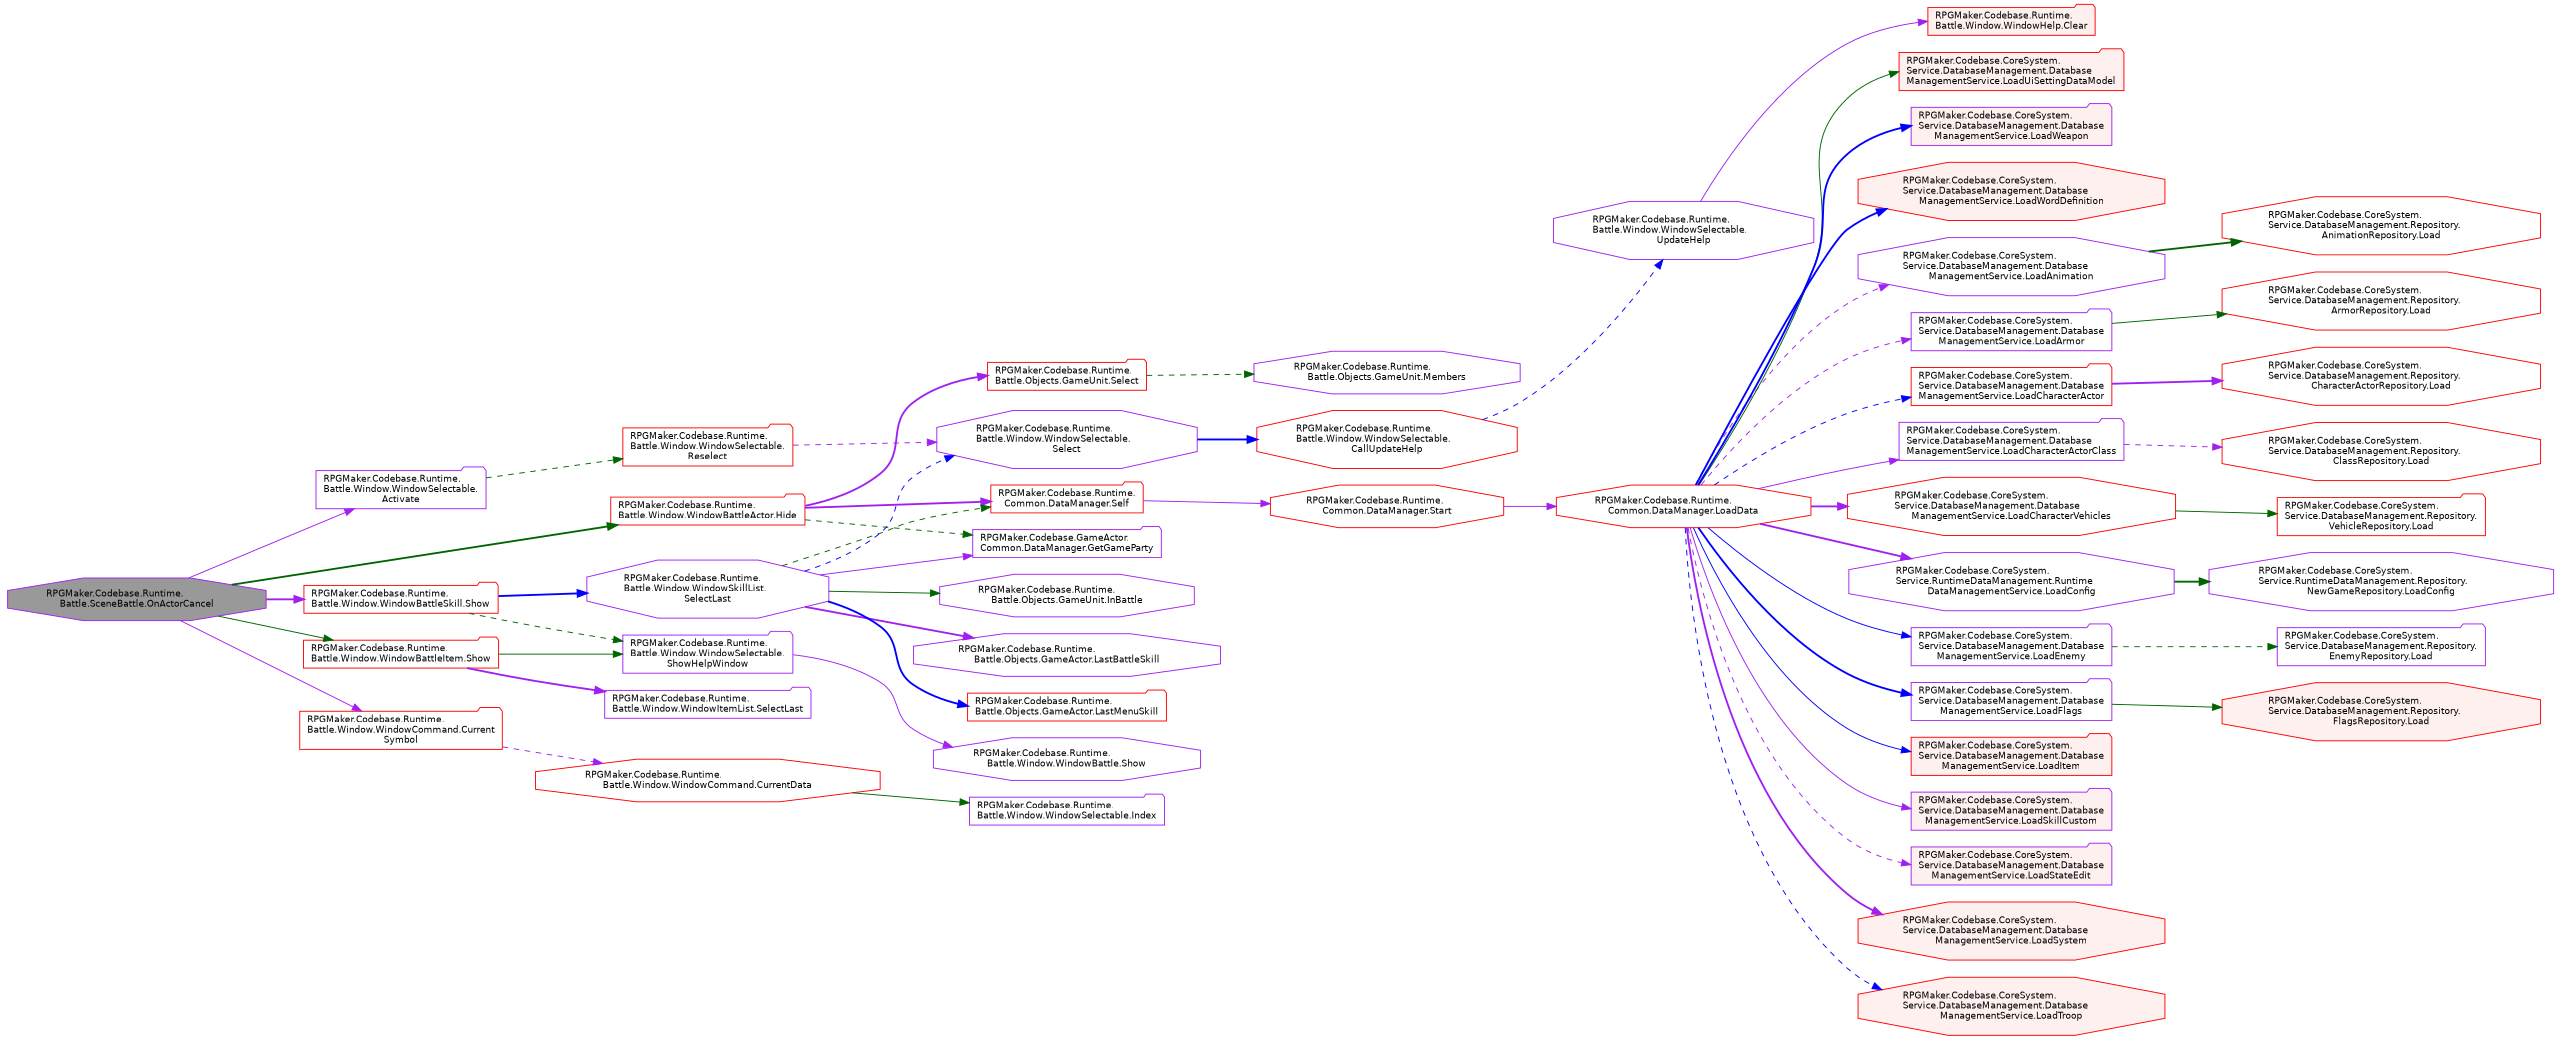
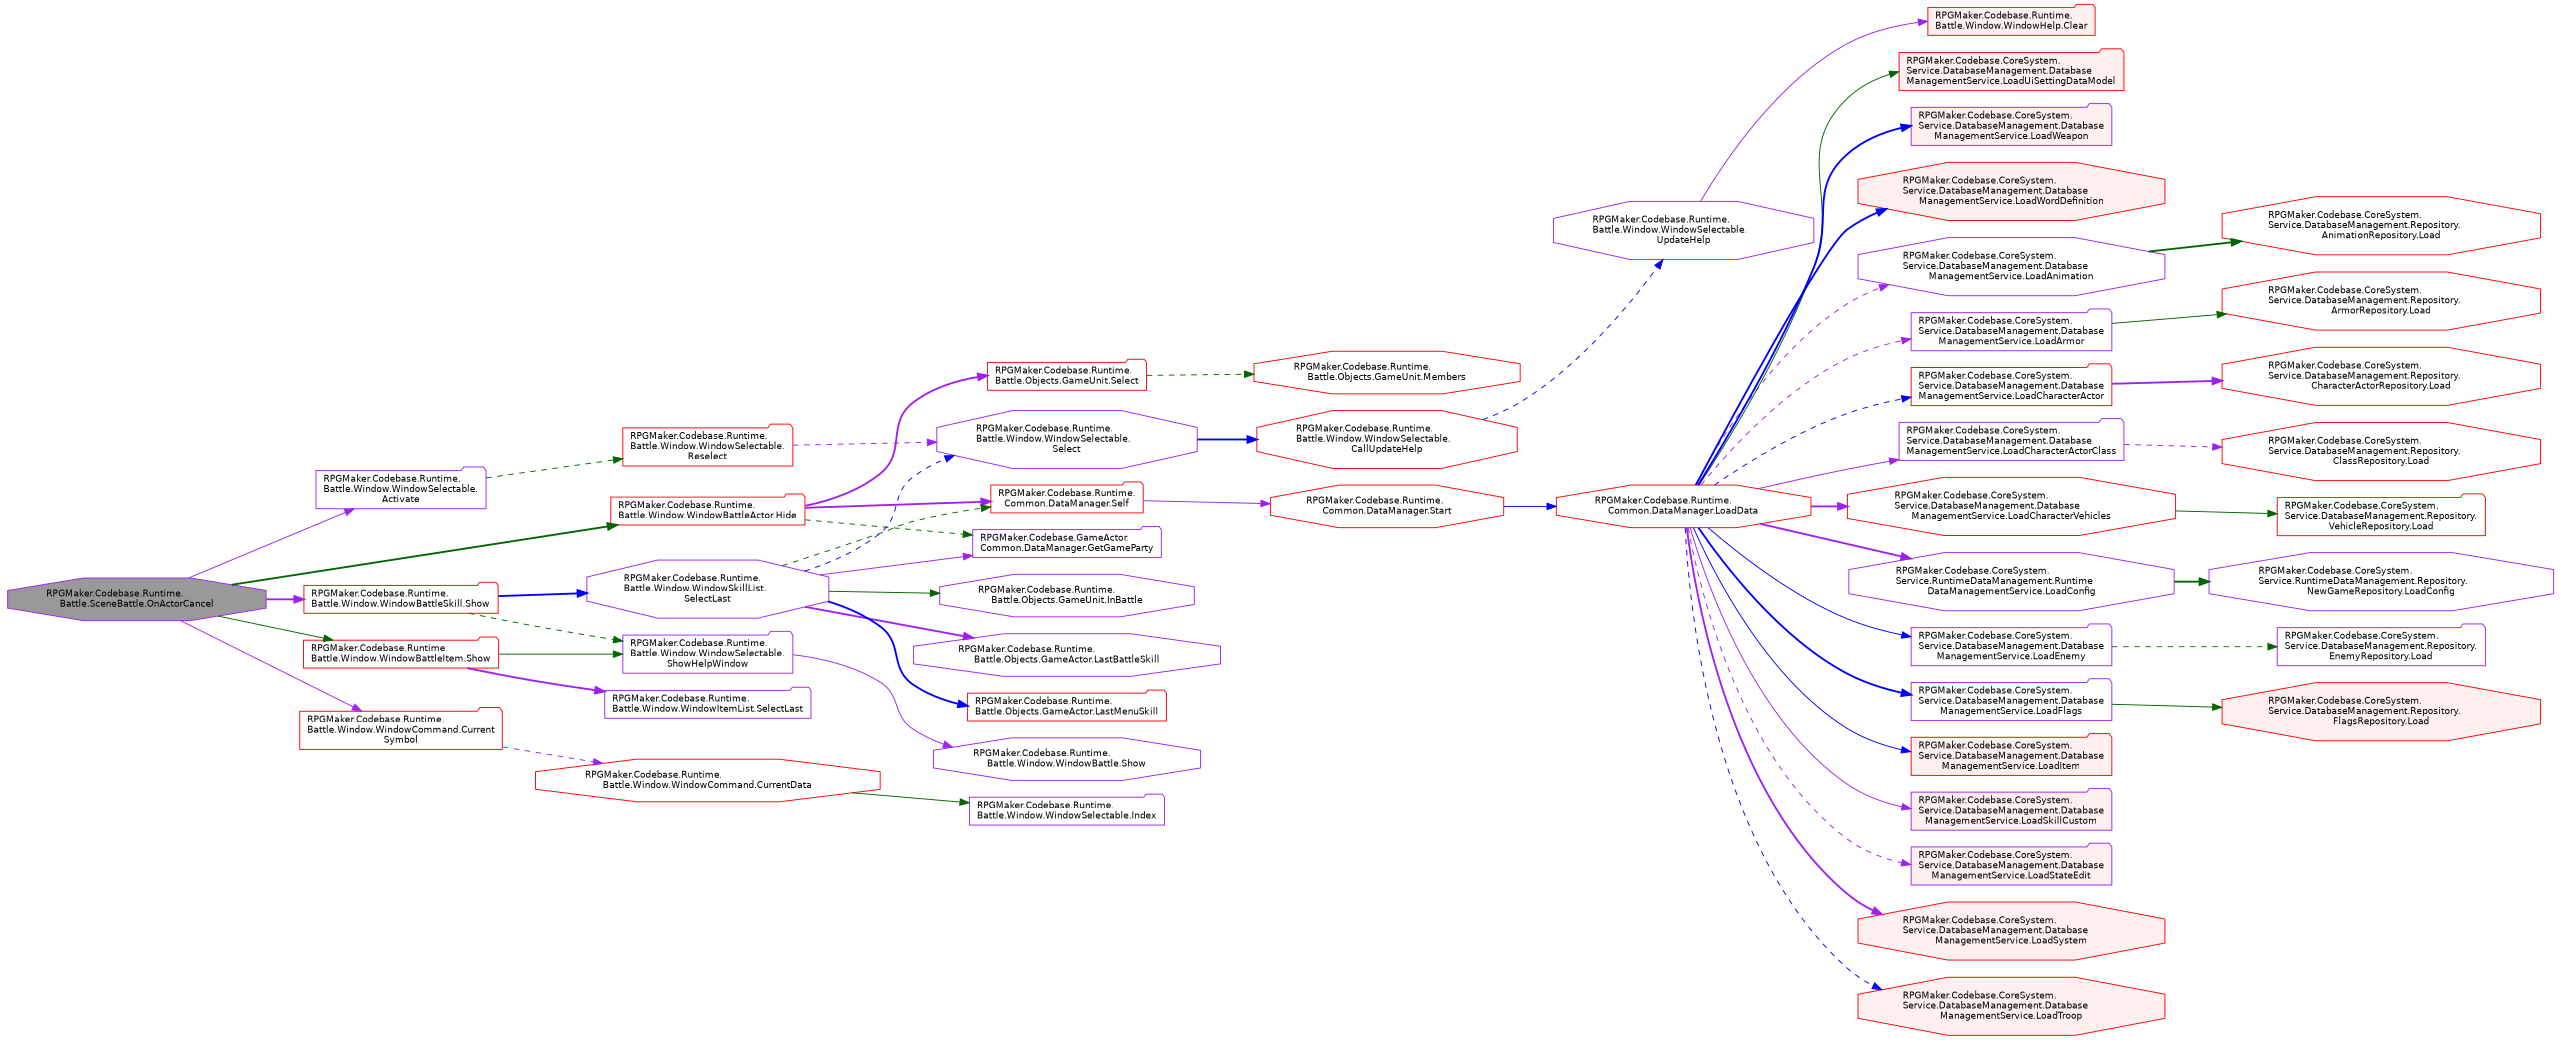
(1387, 373) -> (1387, 373)
(1525, 506) -> (1525, 506)
